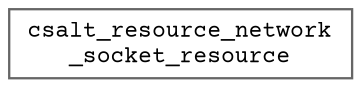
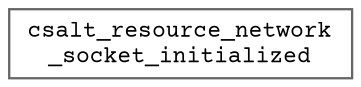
(181, 44) -> (181, 44)
